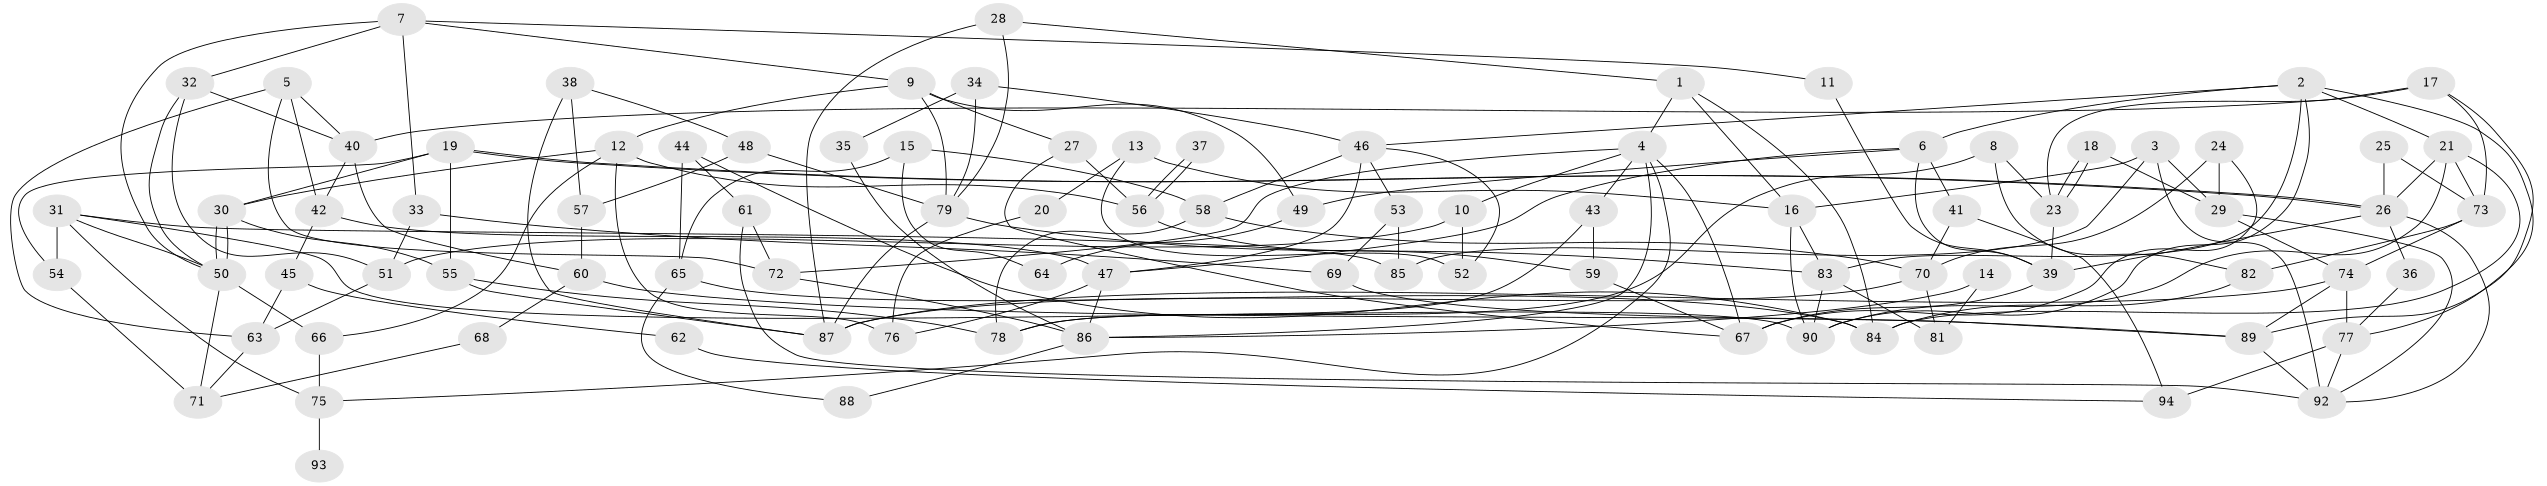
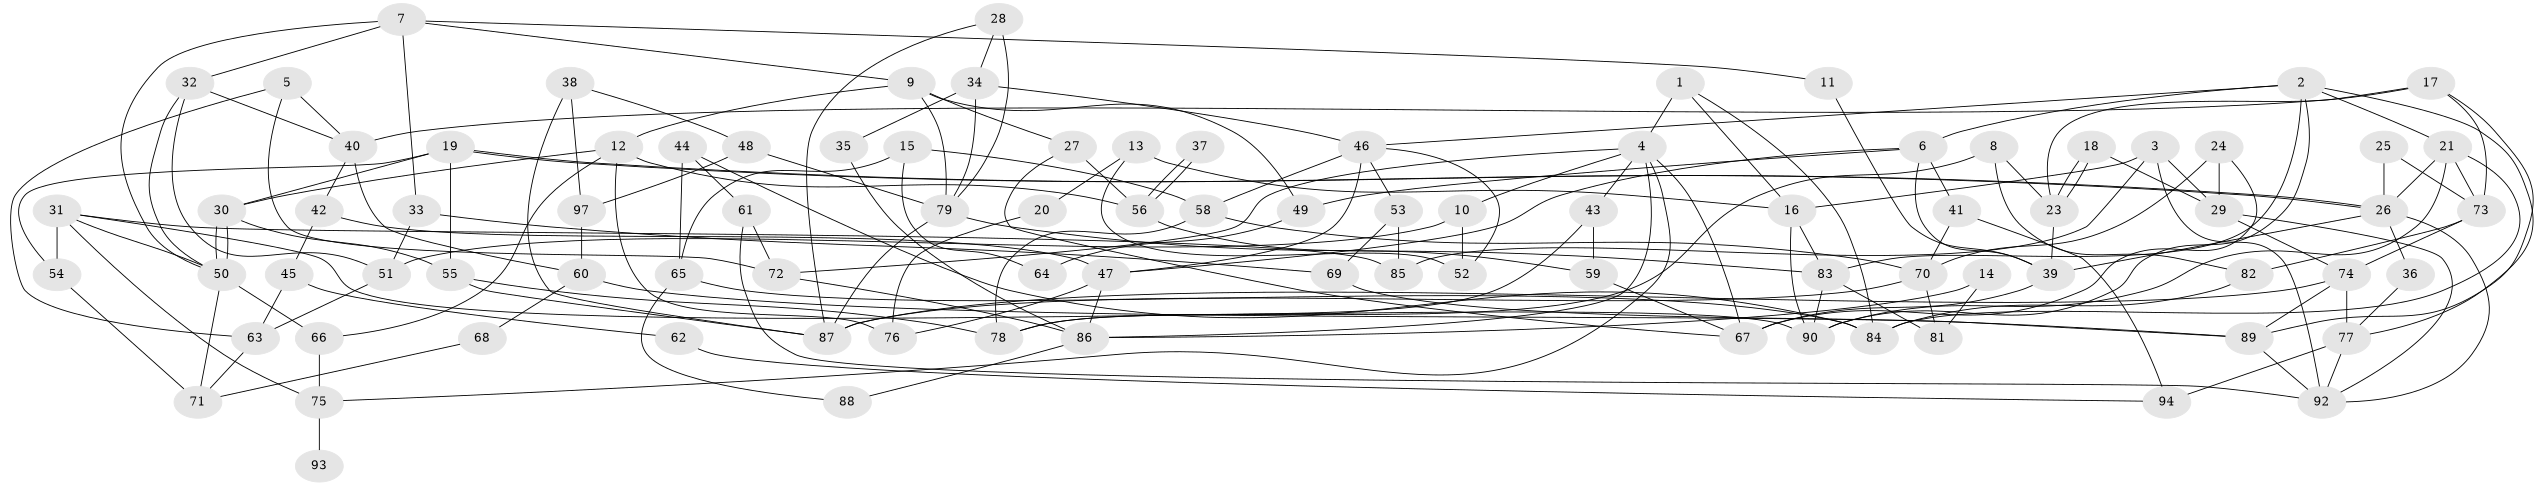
(1435, 60) -> (987, 51)
(303, 147) -> none
(582, 211) -> (582, 211)
